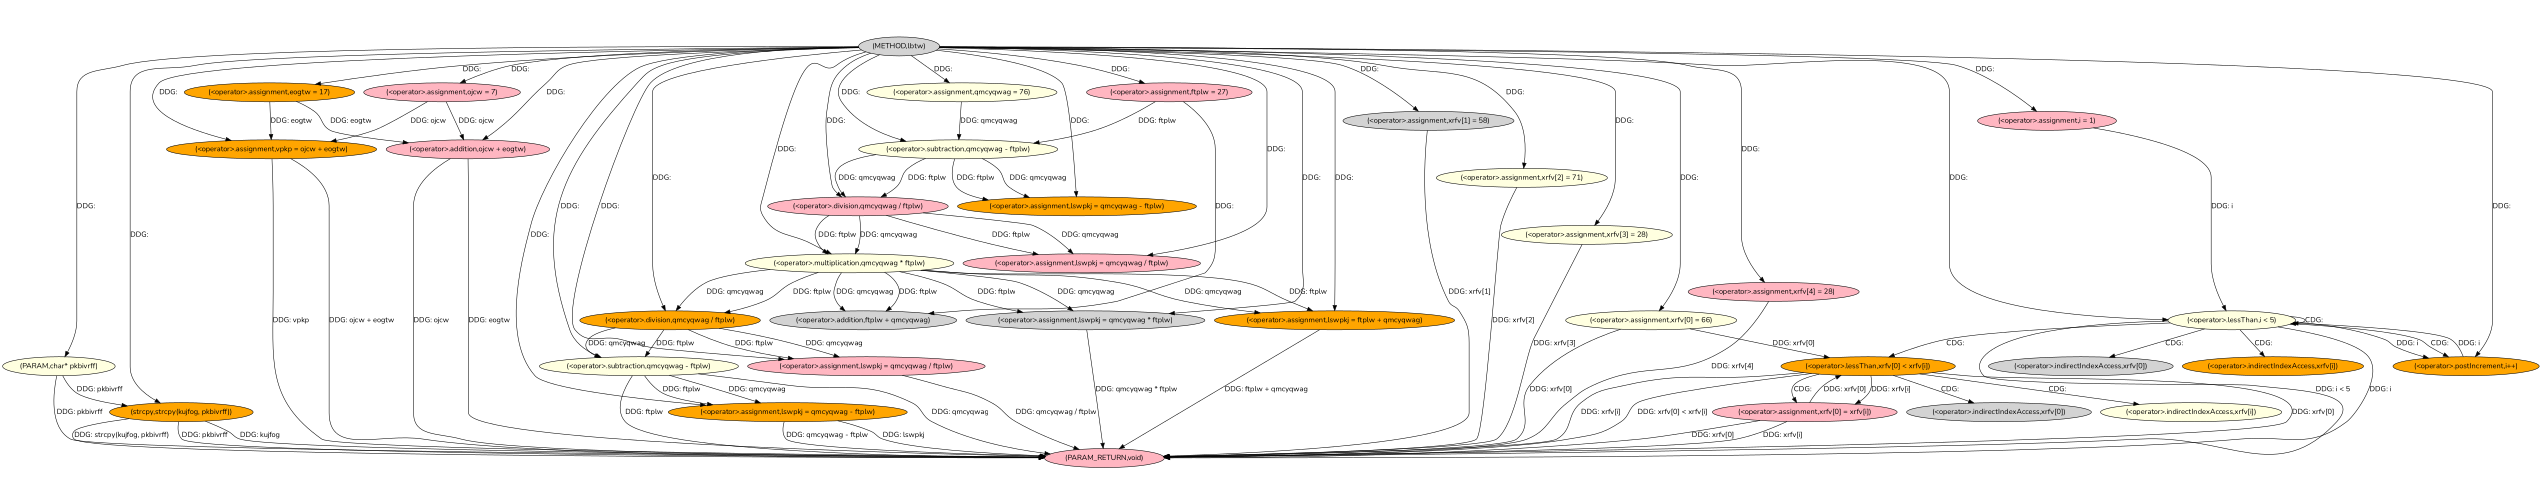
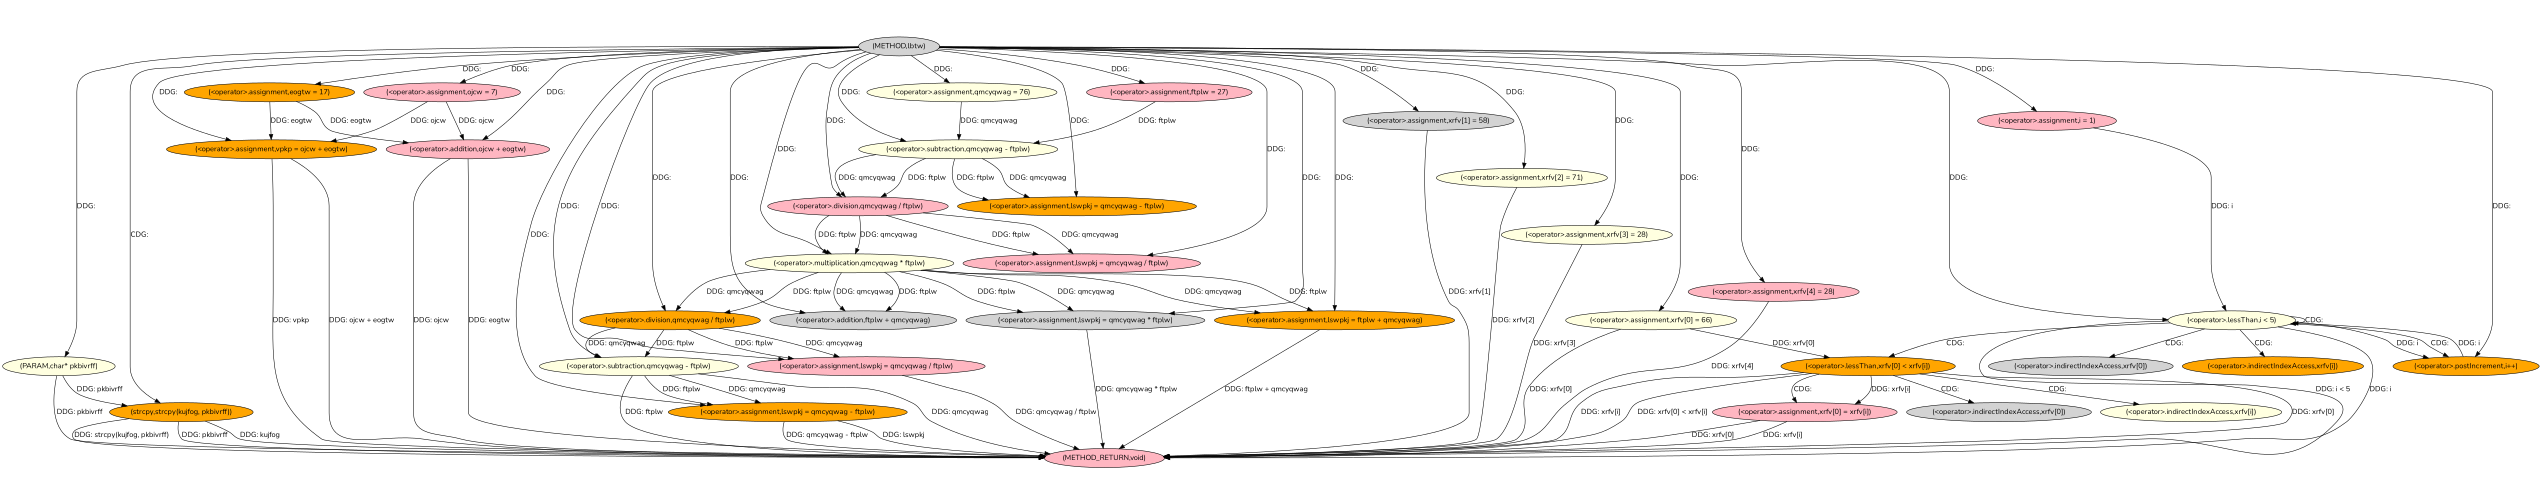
(140, 235) -> (140, 235)
(1162, 287) -> (730, 151)
(1821, 388) -> none
(1104, 458) -> (1104, 458)
